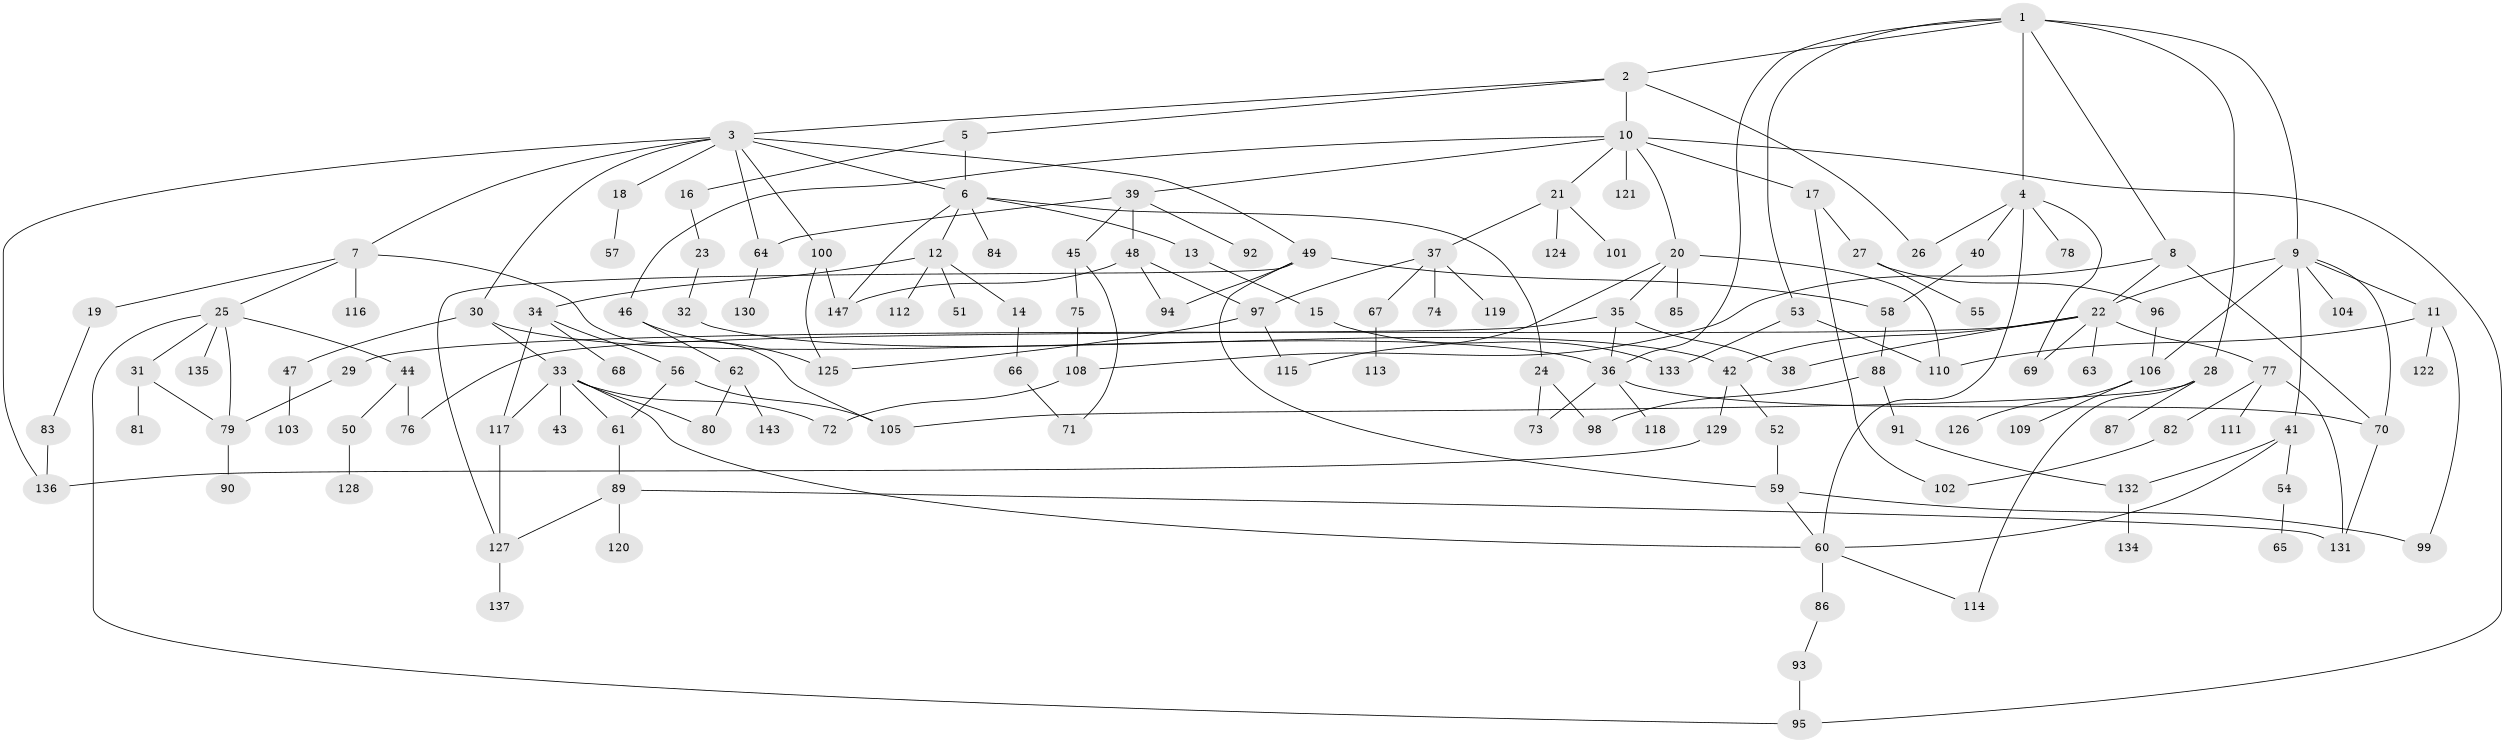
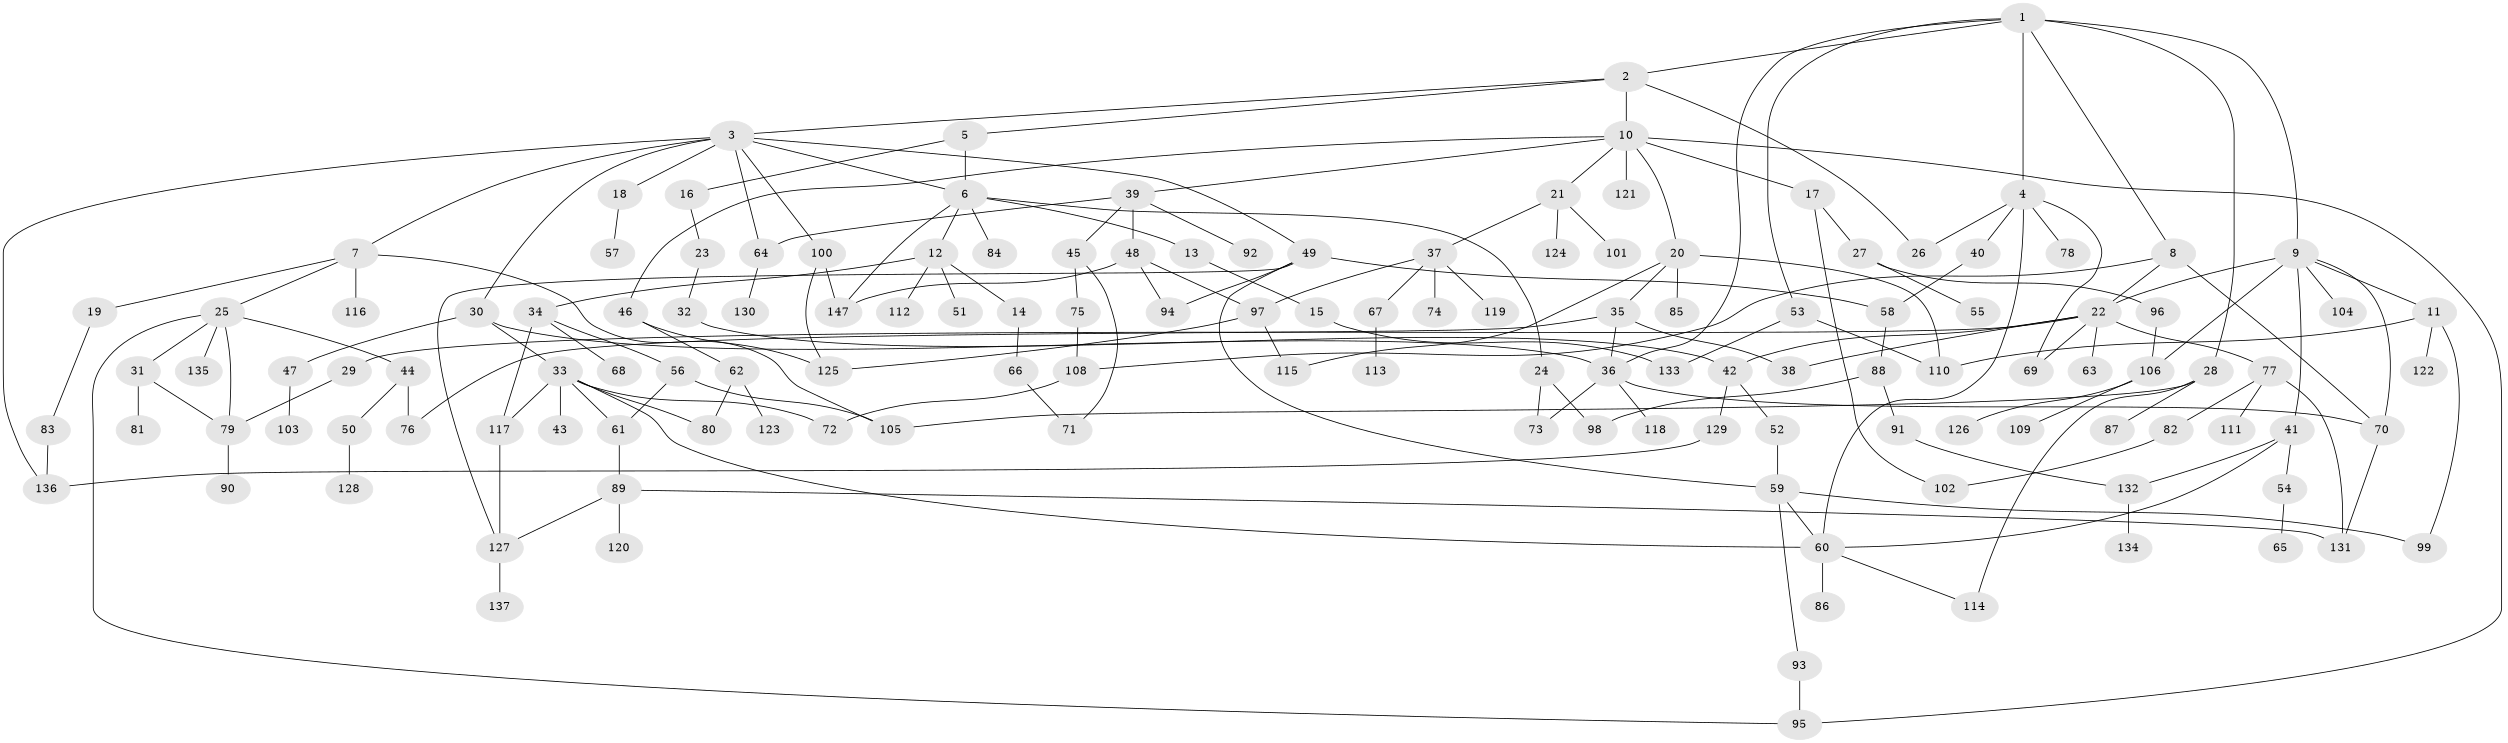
(770, 430) -> (770, 430)
(1811, 636) -> (1788, 578)
